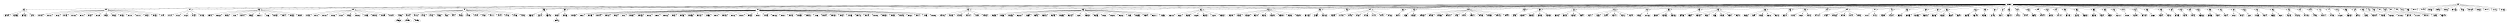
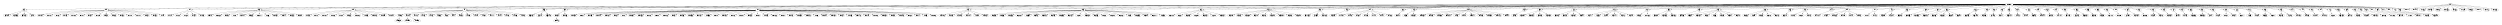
(2102, 15) -> none
